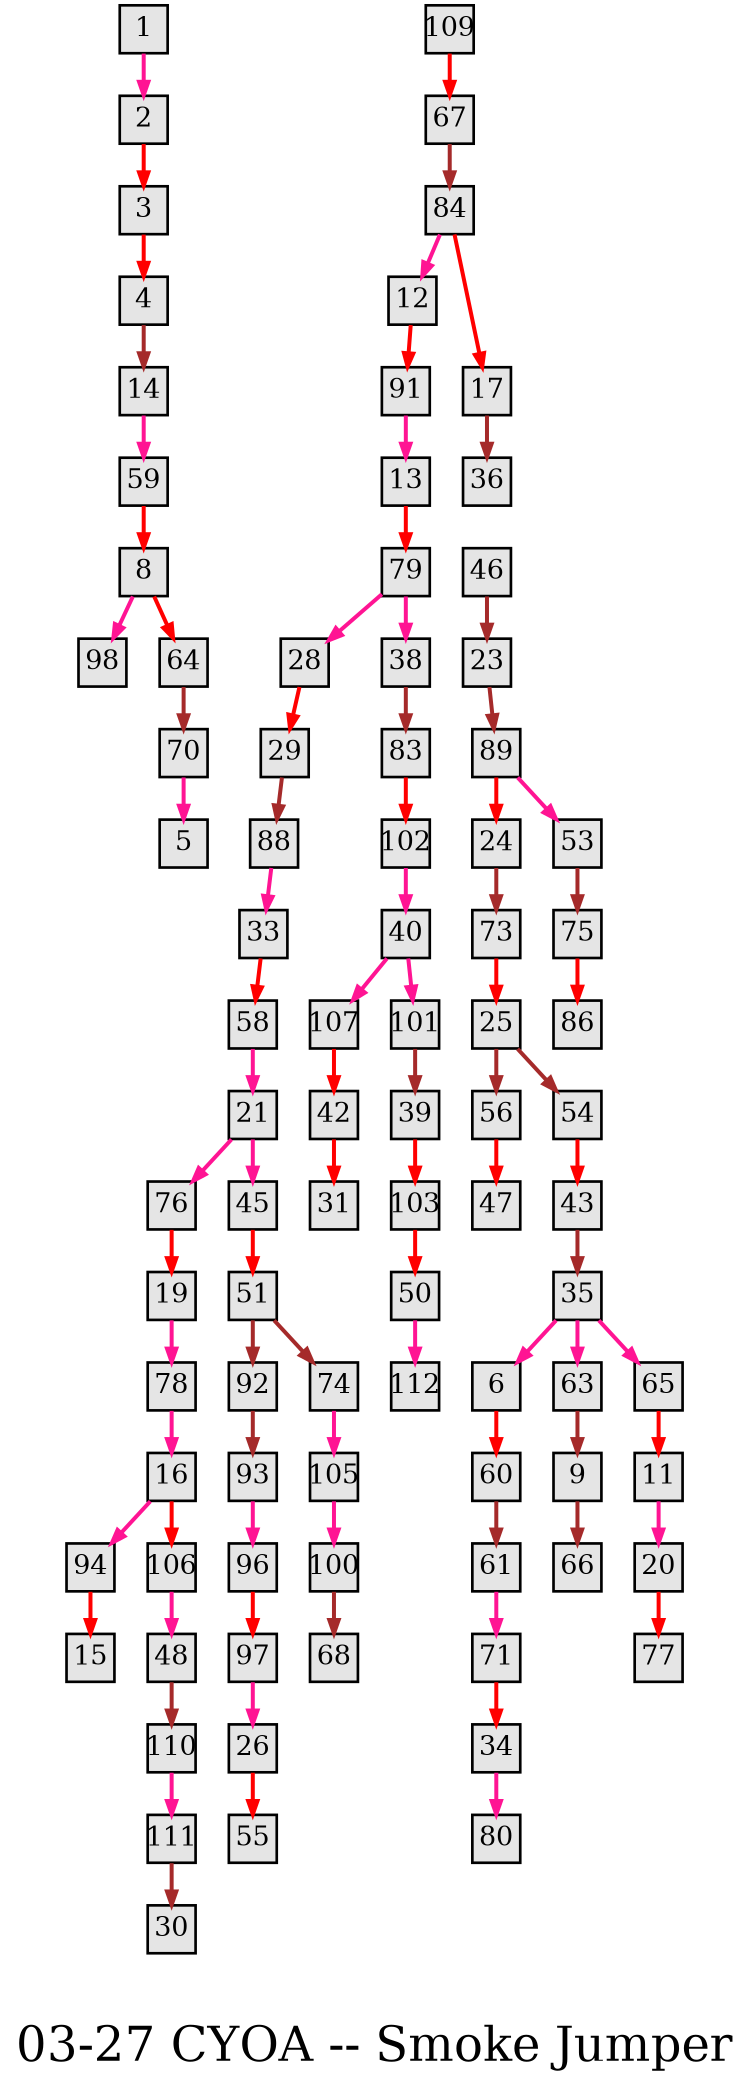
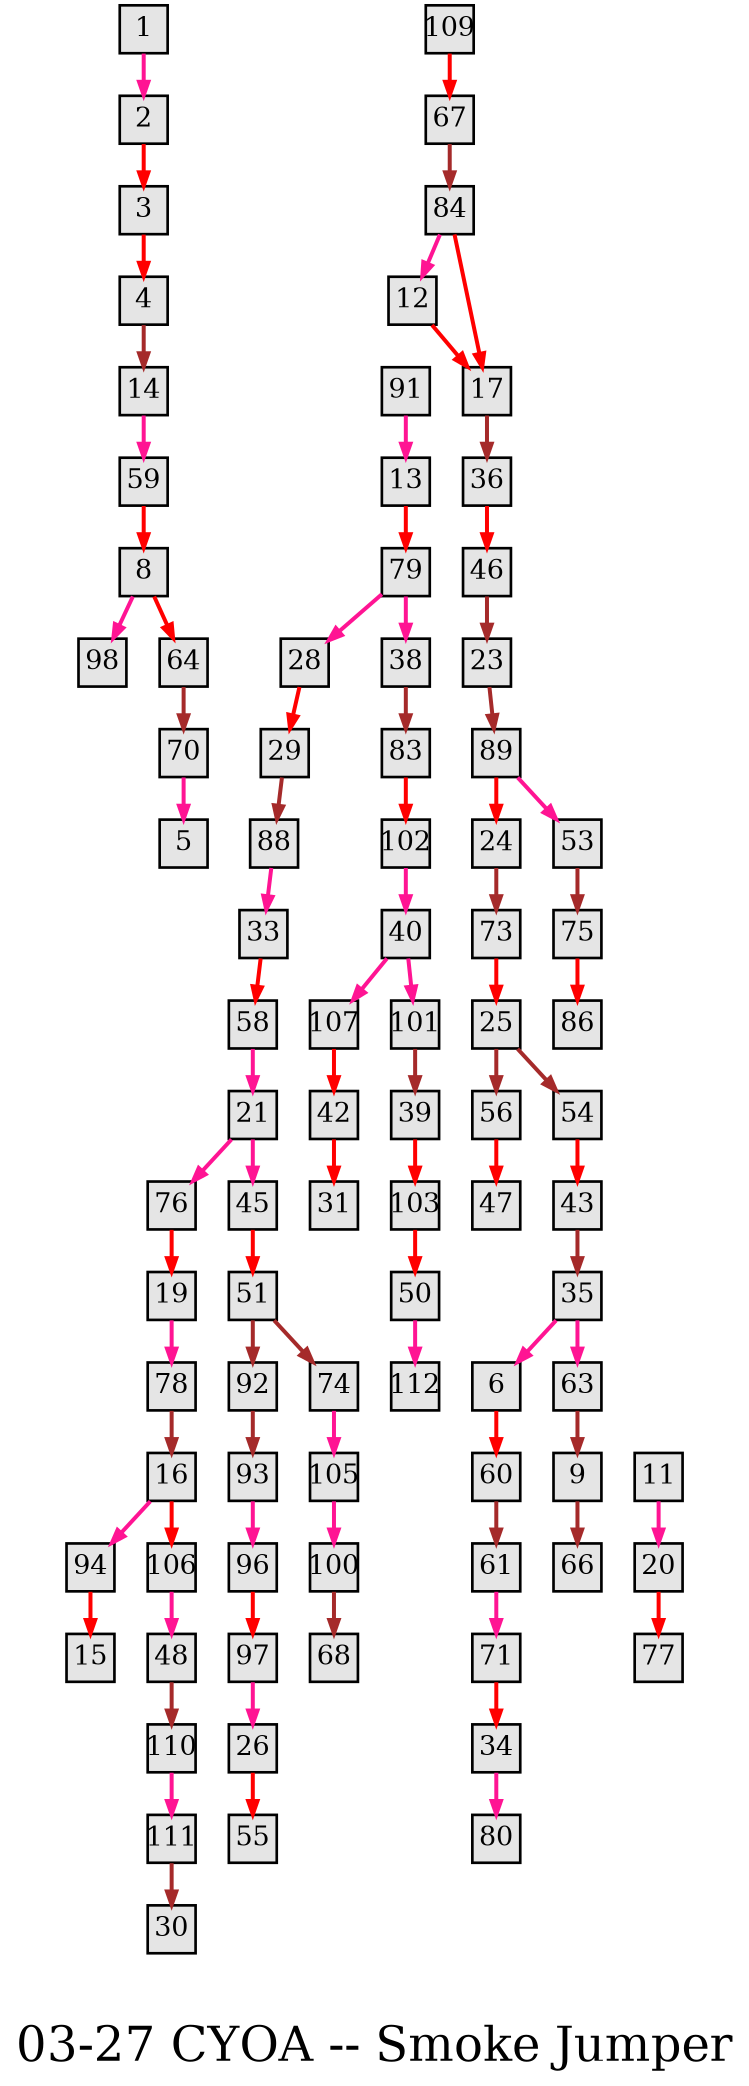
(410, 339) -> (445, 340)
none -> (487, 520)
(659, 1386) -> none
(172, 1425) -> (172, 1425)
